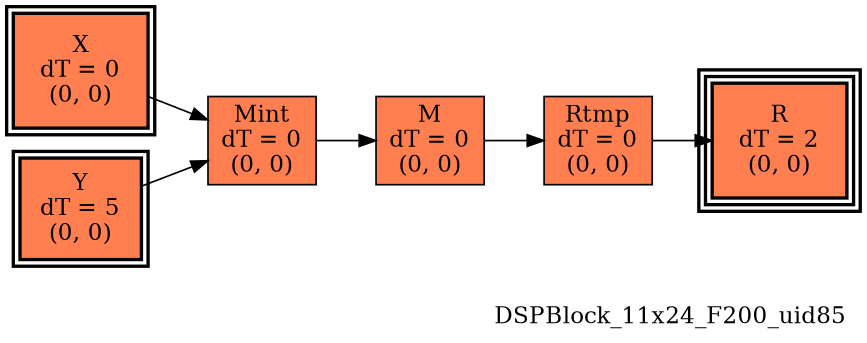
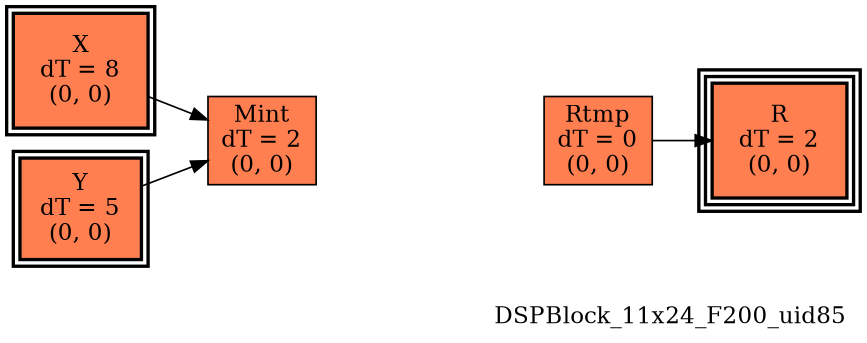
(81, 71) -> (81, 71)
(262, 141) -> (262, 141)
(430, 141) -> none
